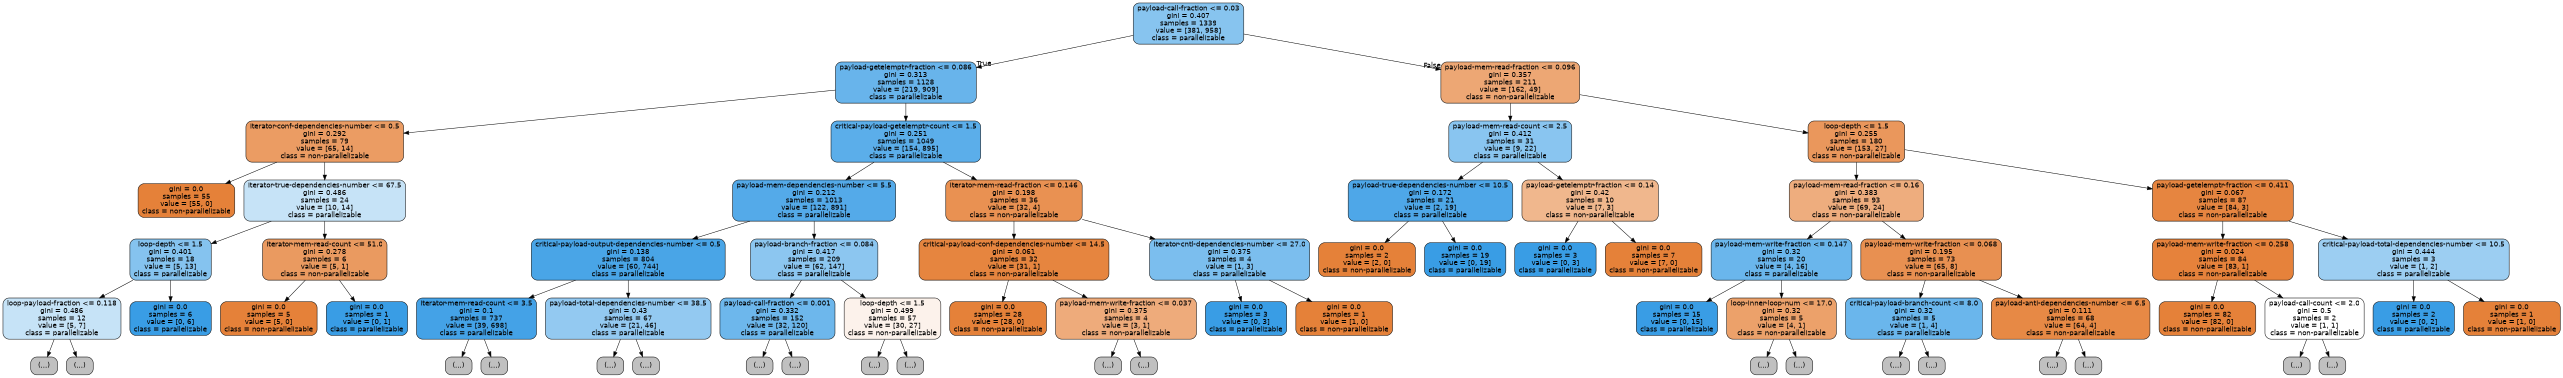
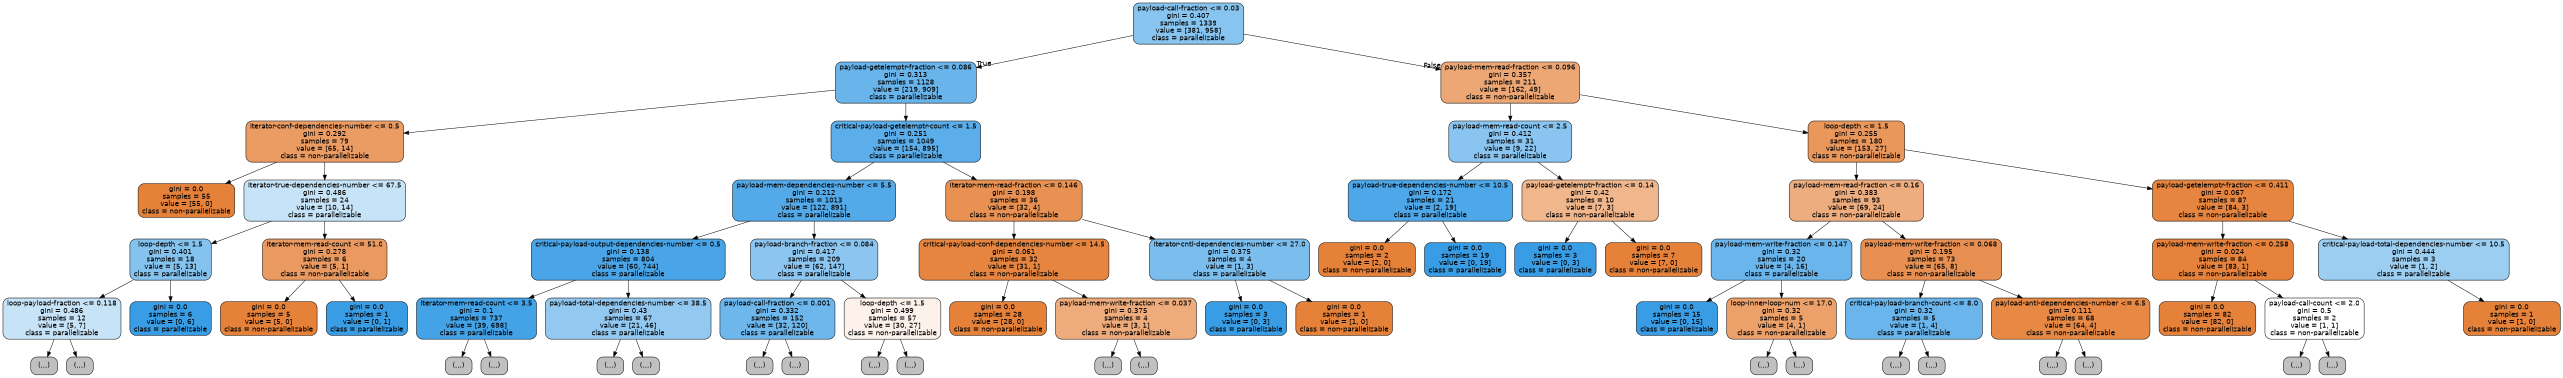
(2414, 319) -> none
